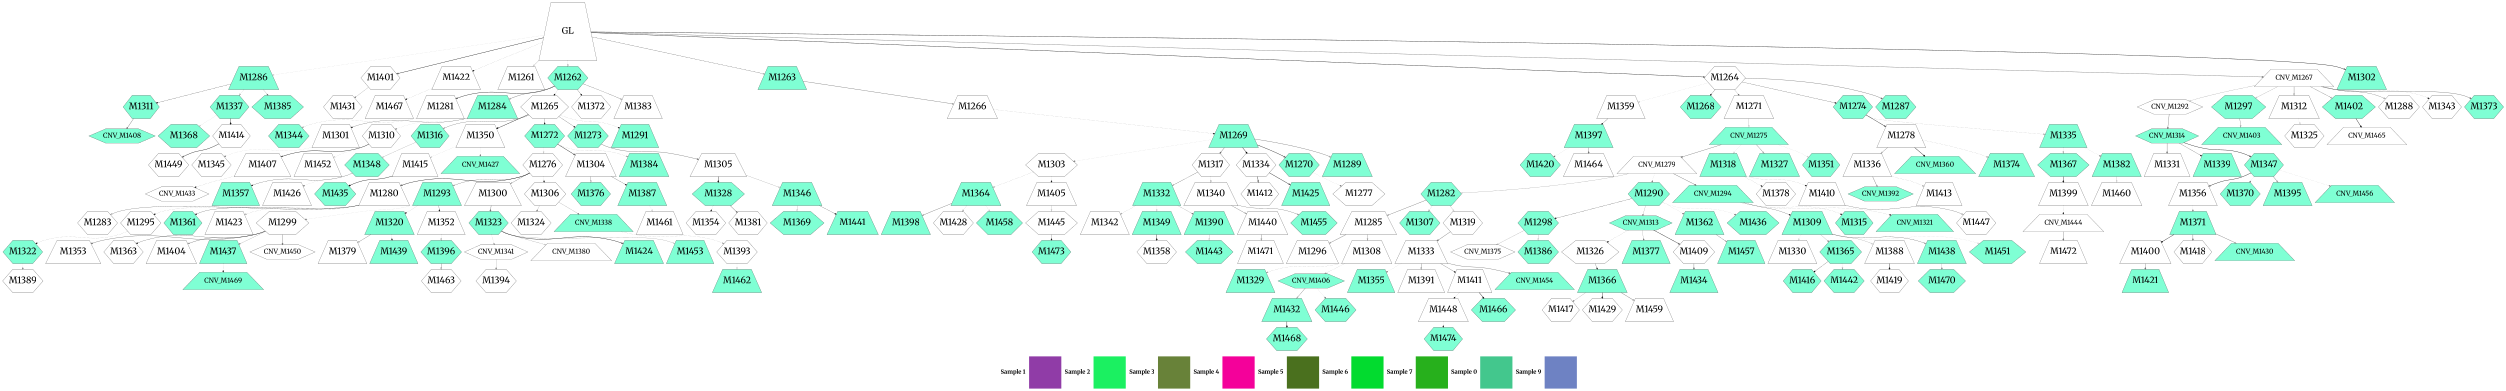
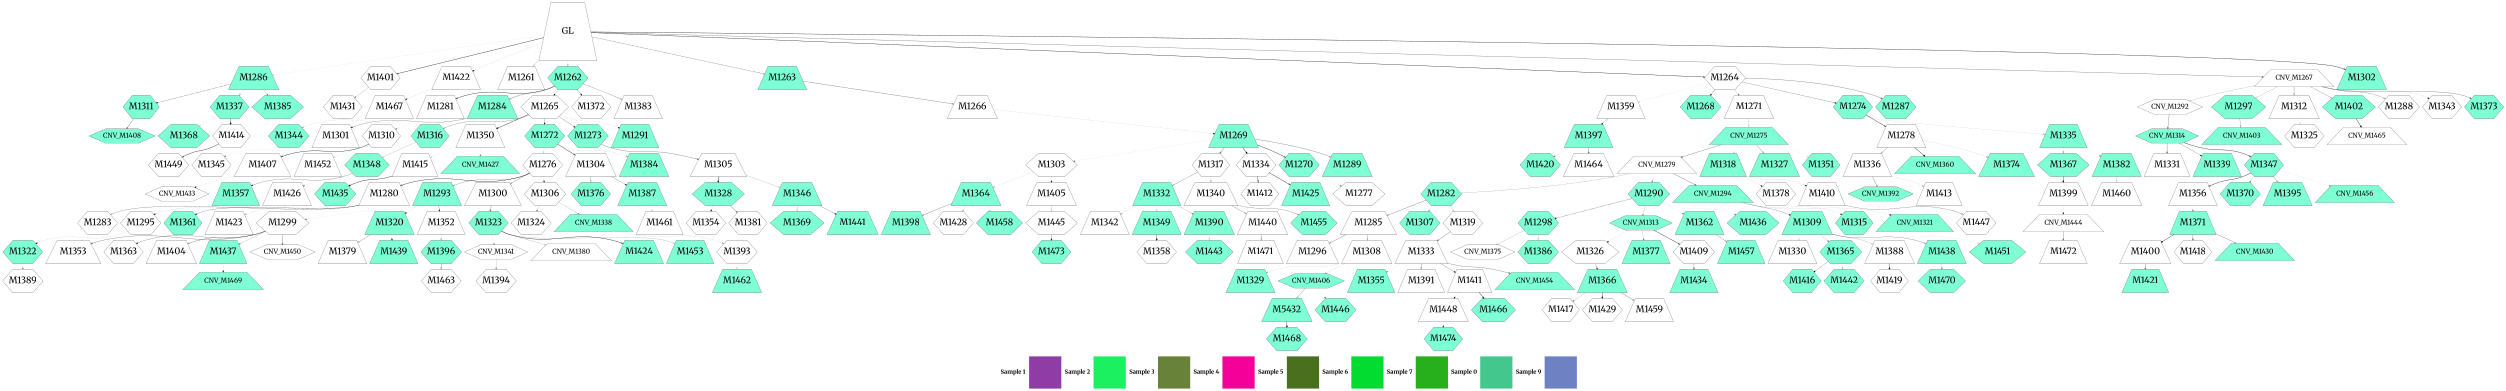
(1287, 310) -> (1287, 310)
